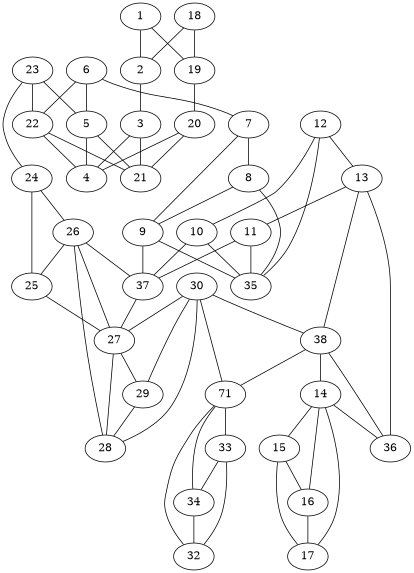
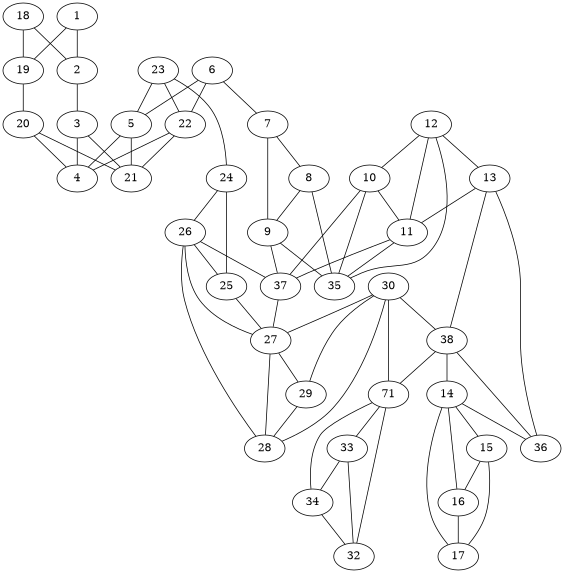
none -> (419, 179)
none -> (389, 206)
